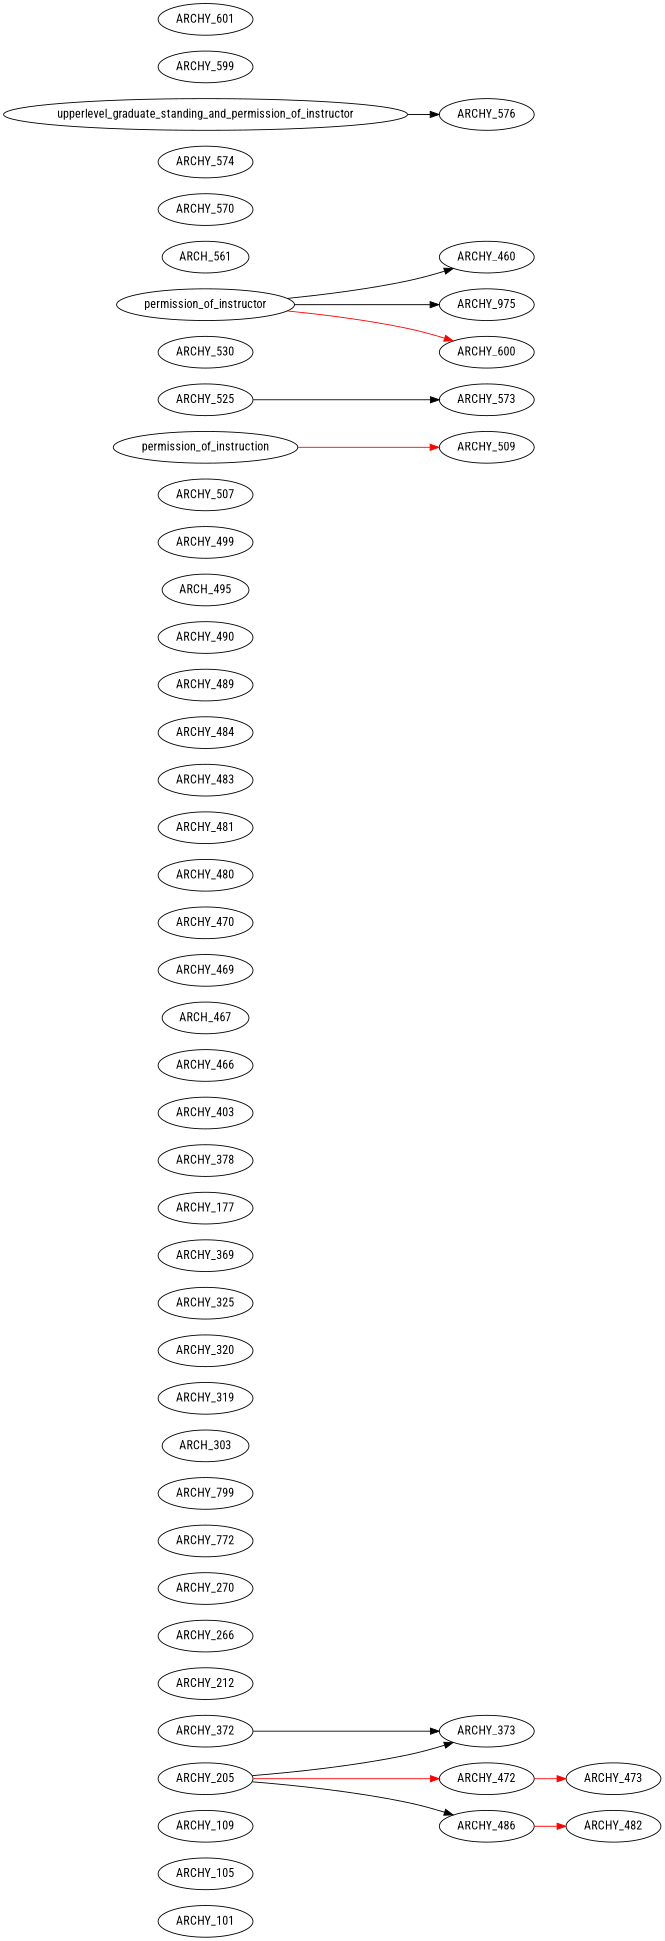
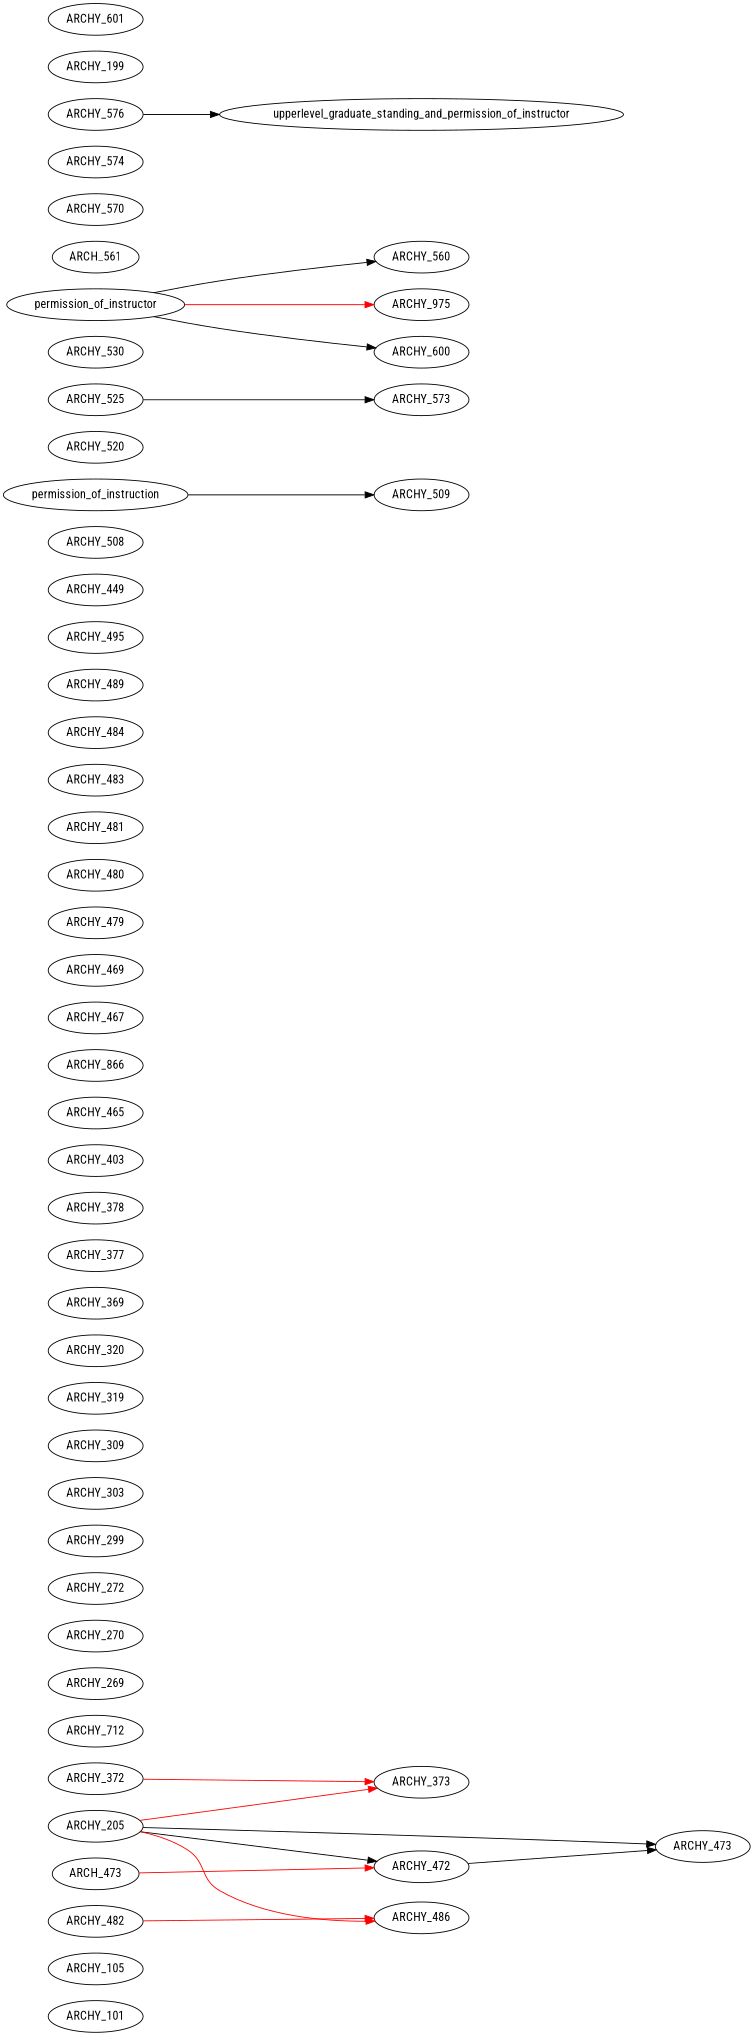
(206, 67) -> (96, 67)
(419, 114) -> (177, 114)
(487, 257) -> (422, 257)
(362, 305) -> (275, 305)
(366, 321) -> (260, 334)
none -> (96, 447)
(364, 447) -> (276, 495)
(206, 495) -> (96, 542)
(206, 542) -> (96, 590)
(206, 590) -> (96, 638)
(206, 638) -> none
(206, 923) -> (96, 923)
(206, 1018) -> (96, 1018)
(206, 1065) -> (96, 1065)
none -> (96, 1113)
(206, 1208) -> (96, 1256)
(206, 1303) -> none
none -> (96, 1446)
(206, 1446) -> (96, 1493)
(206, 1493) -> (96, 1541)
(206, 1541) -> (96, 1589)
(206, 1636) -> (96, 1684)
(206, 1684) -> (96, 1731)
(342, 1731) -> (254, 1780)
(349, 1765) -> (254, 1805)
(342, 1779) -> (254, 1846)
(546, 1779) -> (558, 1857)
(349, 1792) -> (241, 1901)
(206, 1826) -> none
(546, 1826) -> (254, 1920)
none -> (395, 1835)
none -> (96, 1874)
